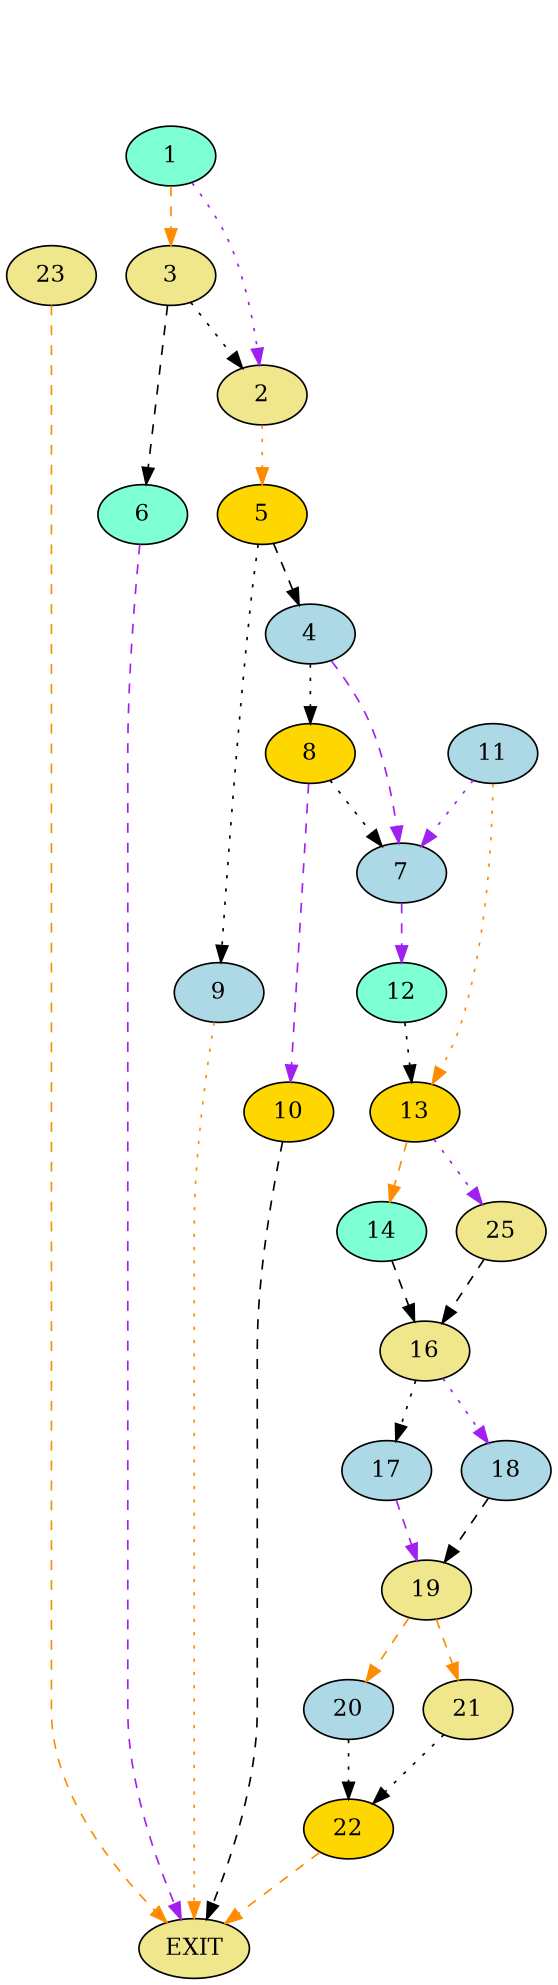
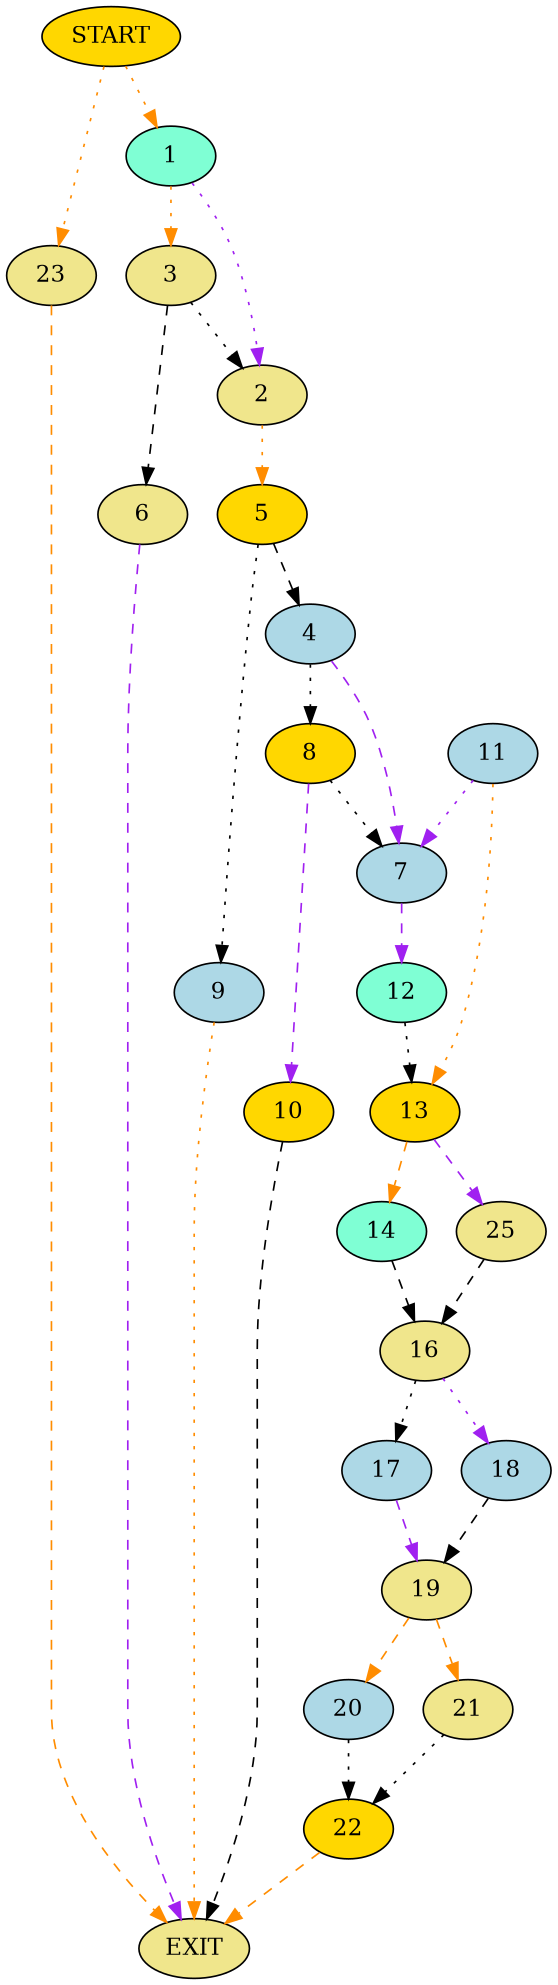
none -> (111, 37)
(171, 208) -> (171, 208)
(143, 515) -> (143, 515)
(453, 1165) -> (453, 1165)
